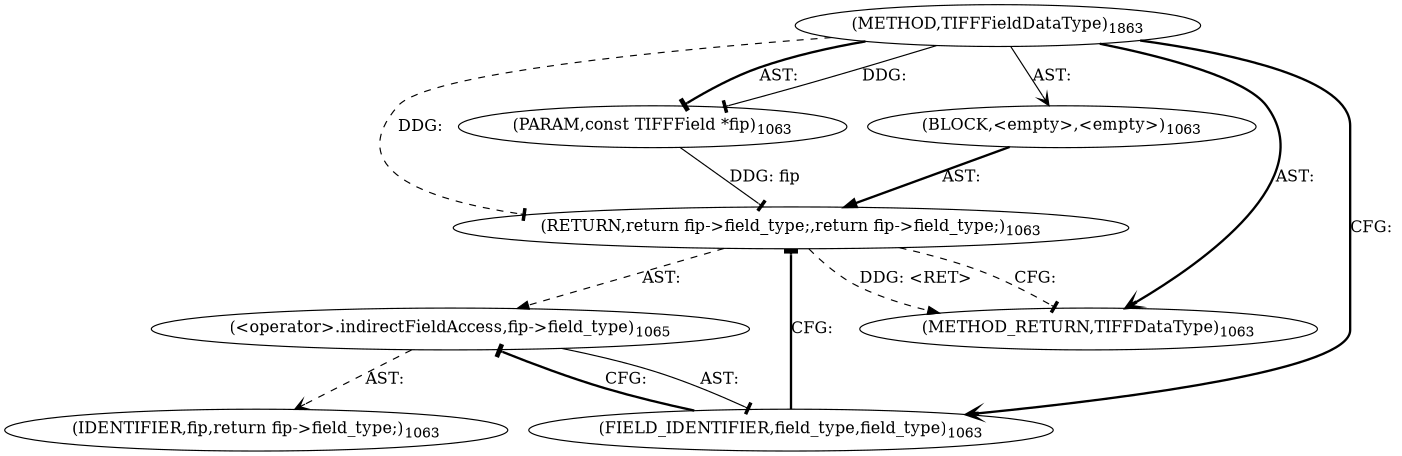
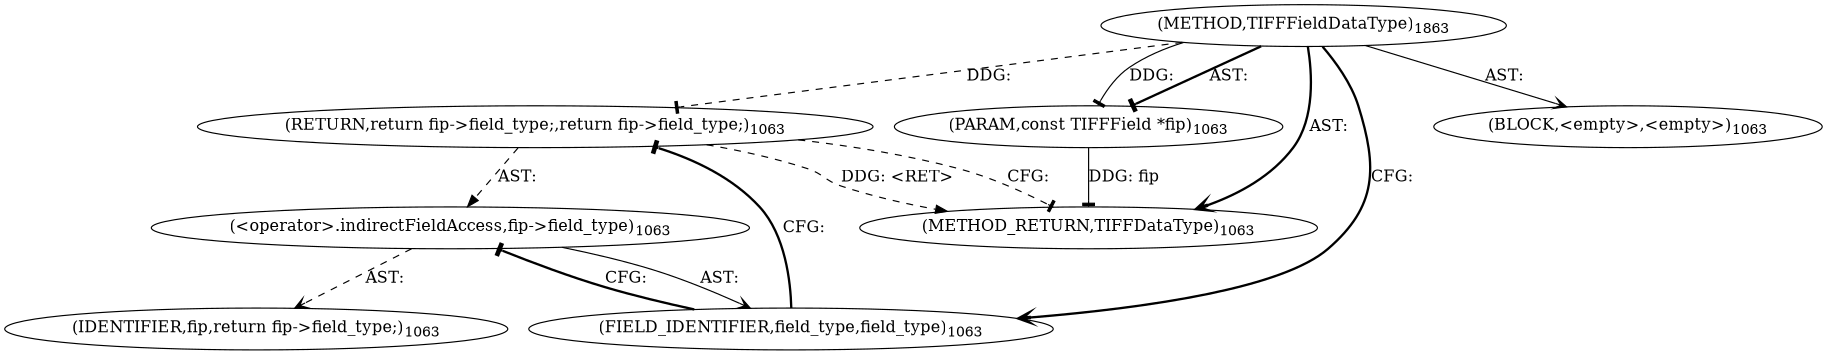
(933, 175) -> none
(719, 176) -> (1089, 174)
(653, 327) -> (653, 226)
(655, 372) -> (653, 270)
